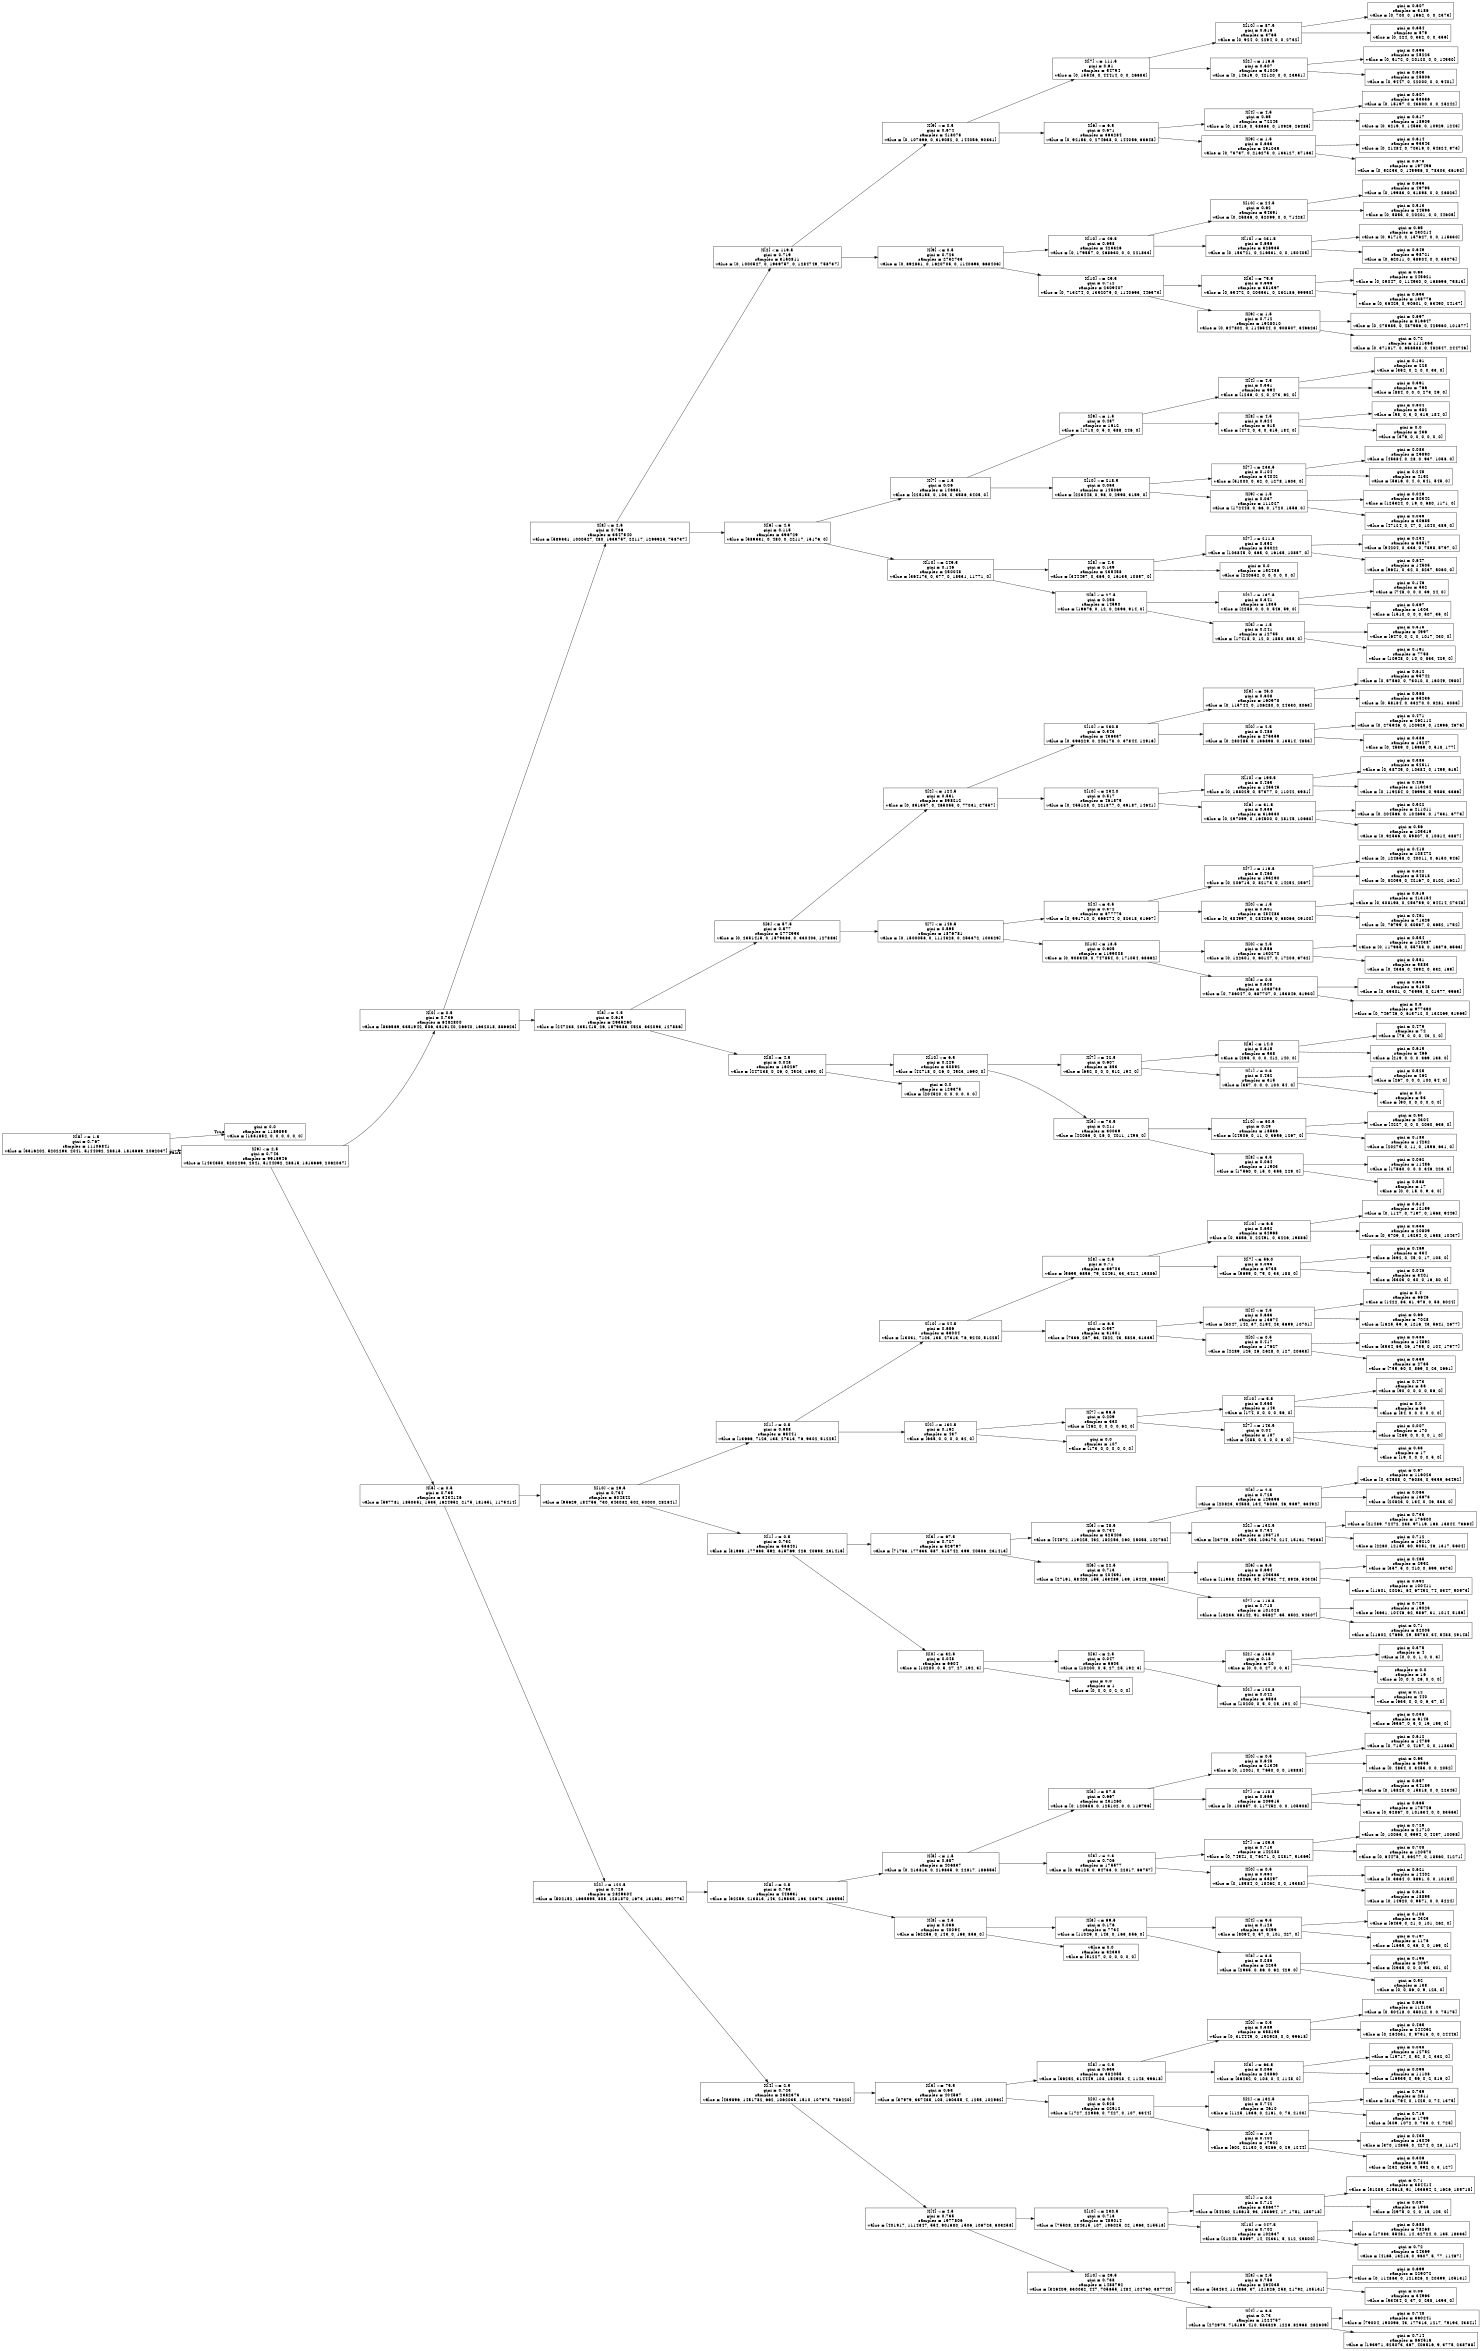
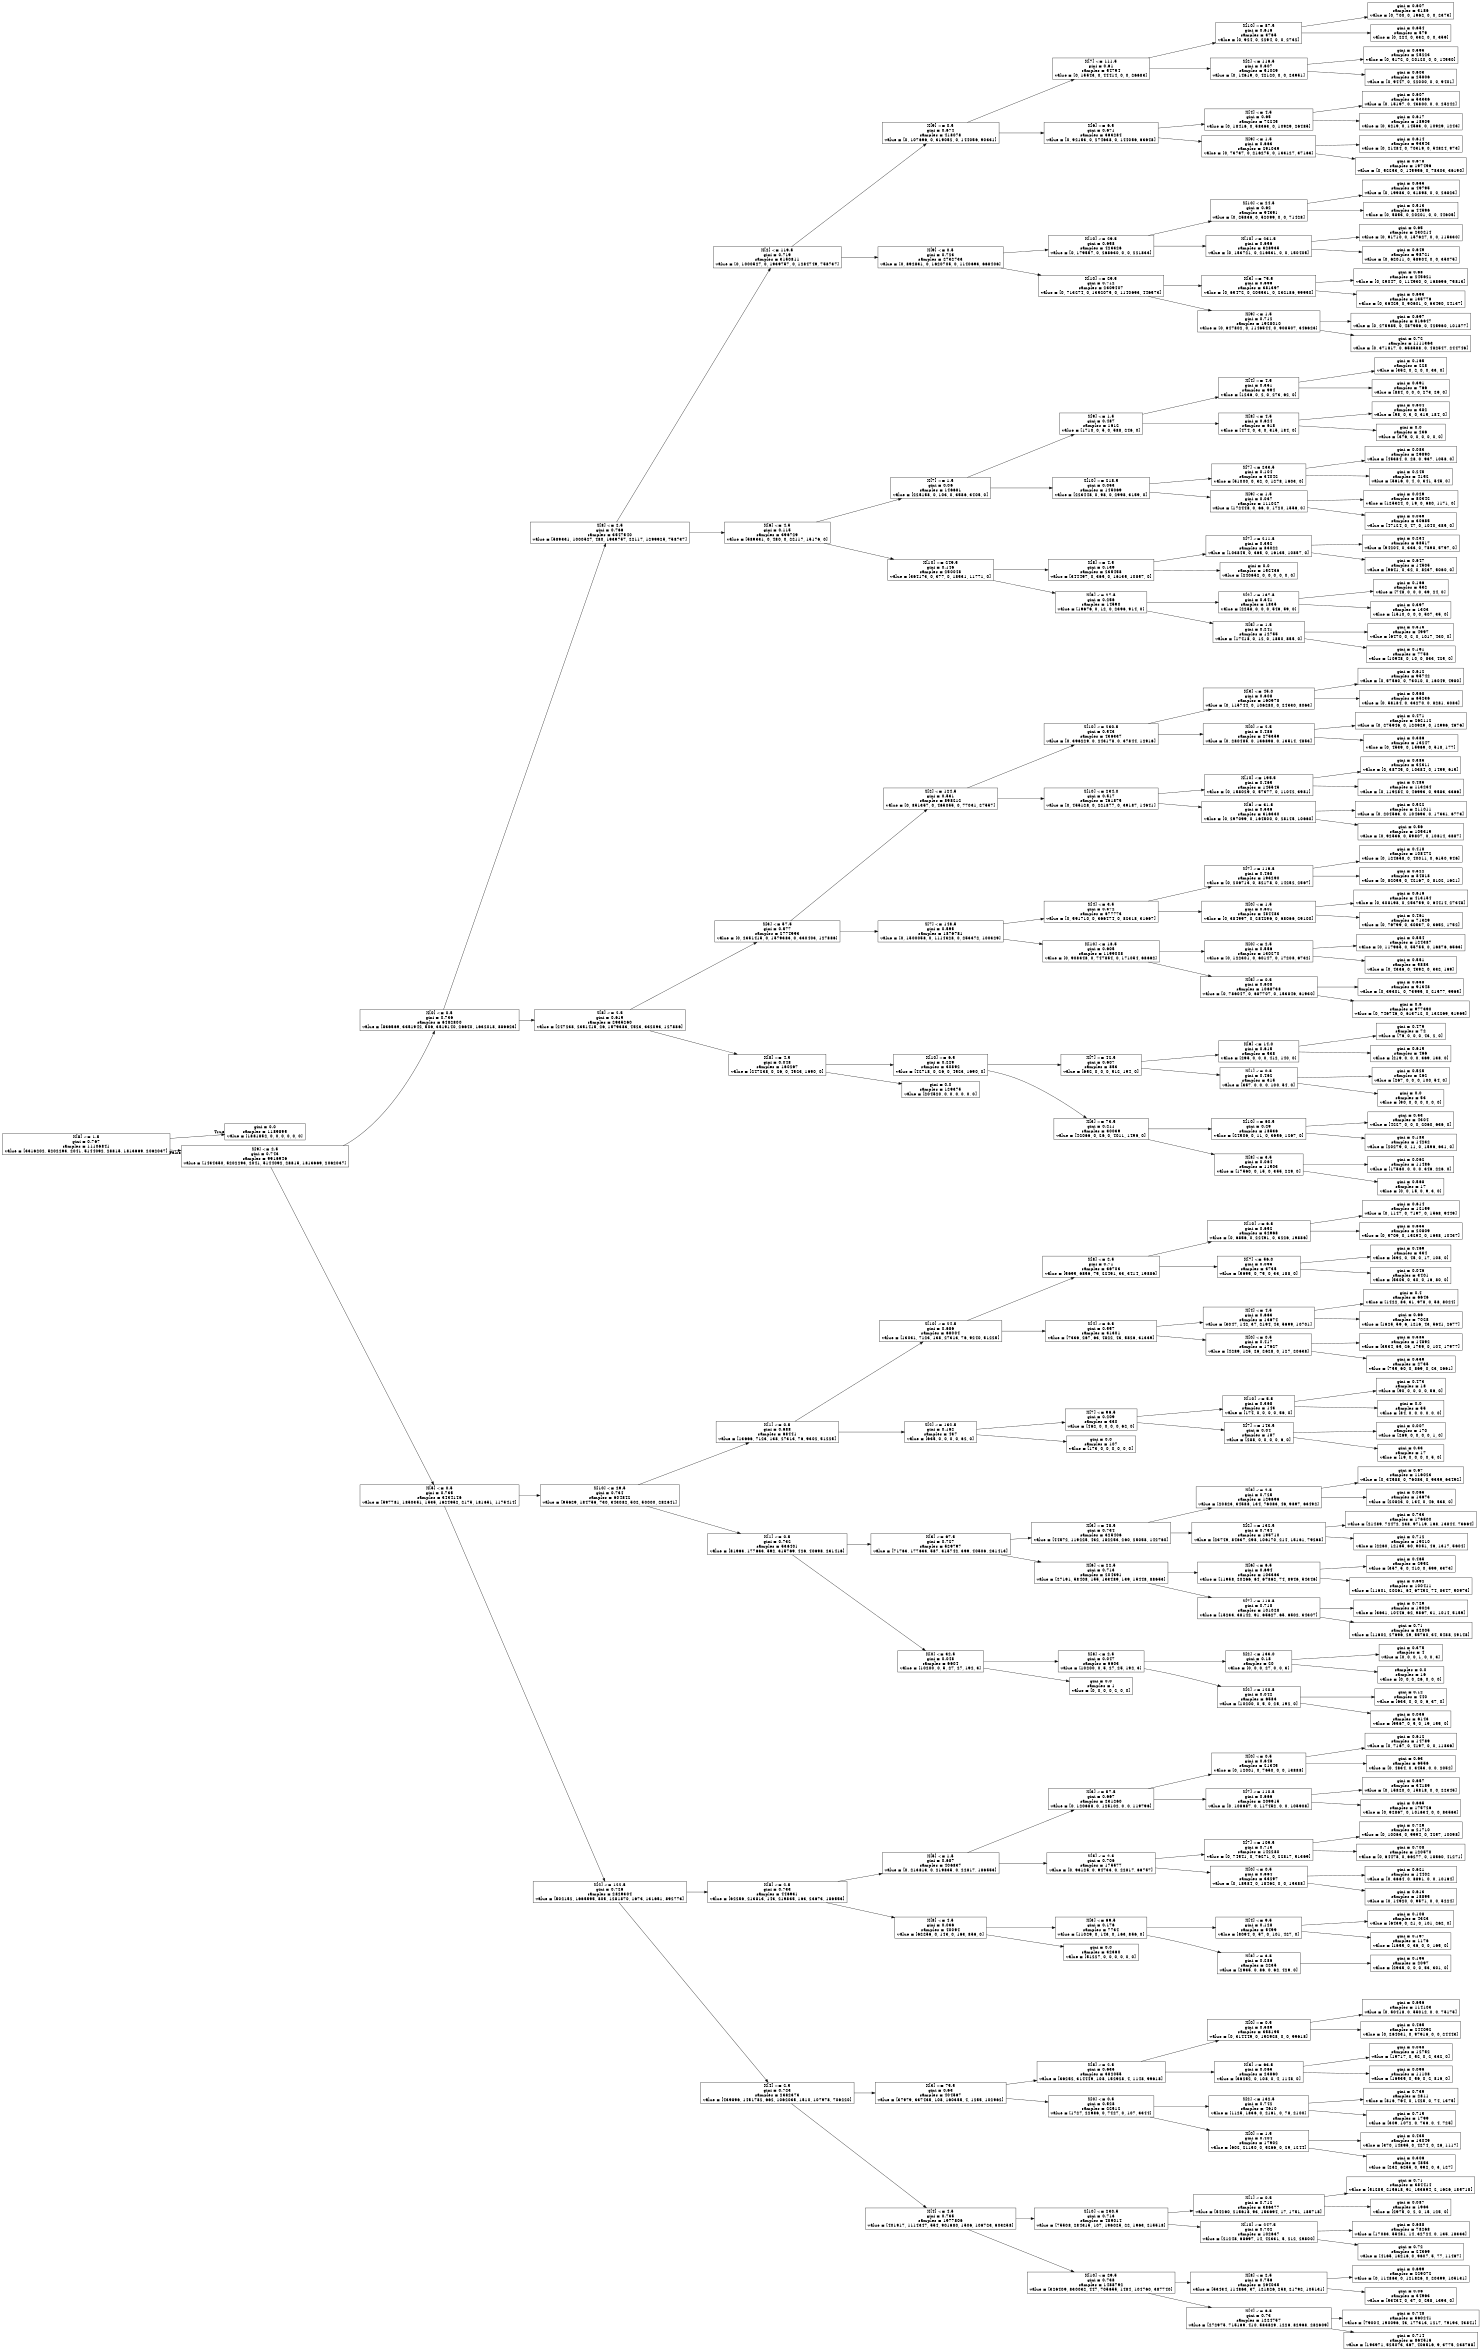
(1411, 366) -> (1411, 366)
(1411, 588) -> (1411, 588)
(1411, 1386) -> (1411, 1386)
(1101, 1952) -> (1101, 1952)
(1411, 1985) -> none
